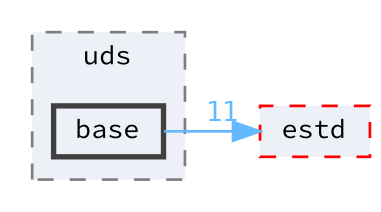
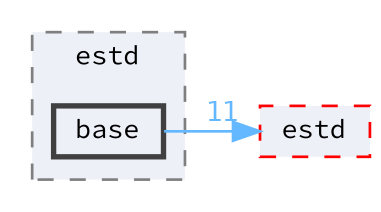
(109, 58) -> (109, 58)
